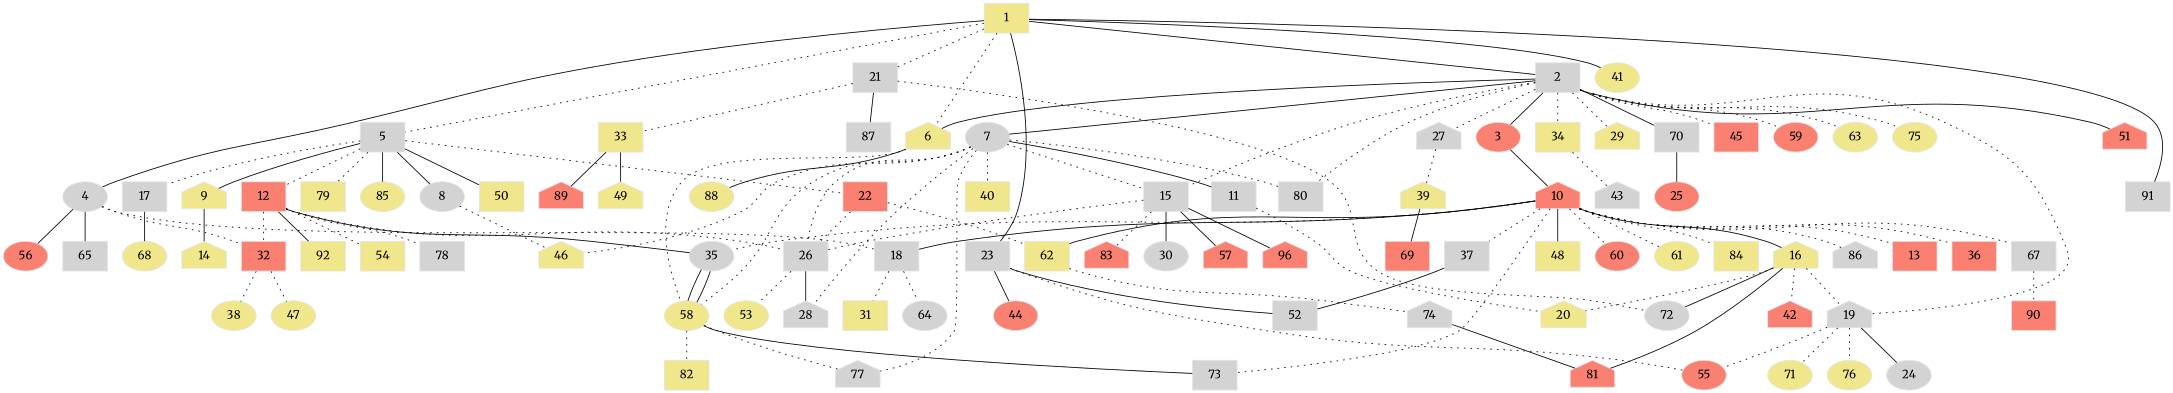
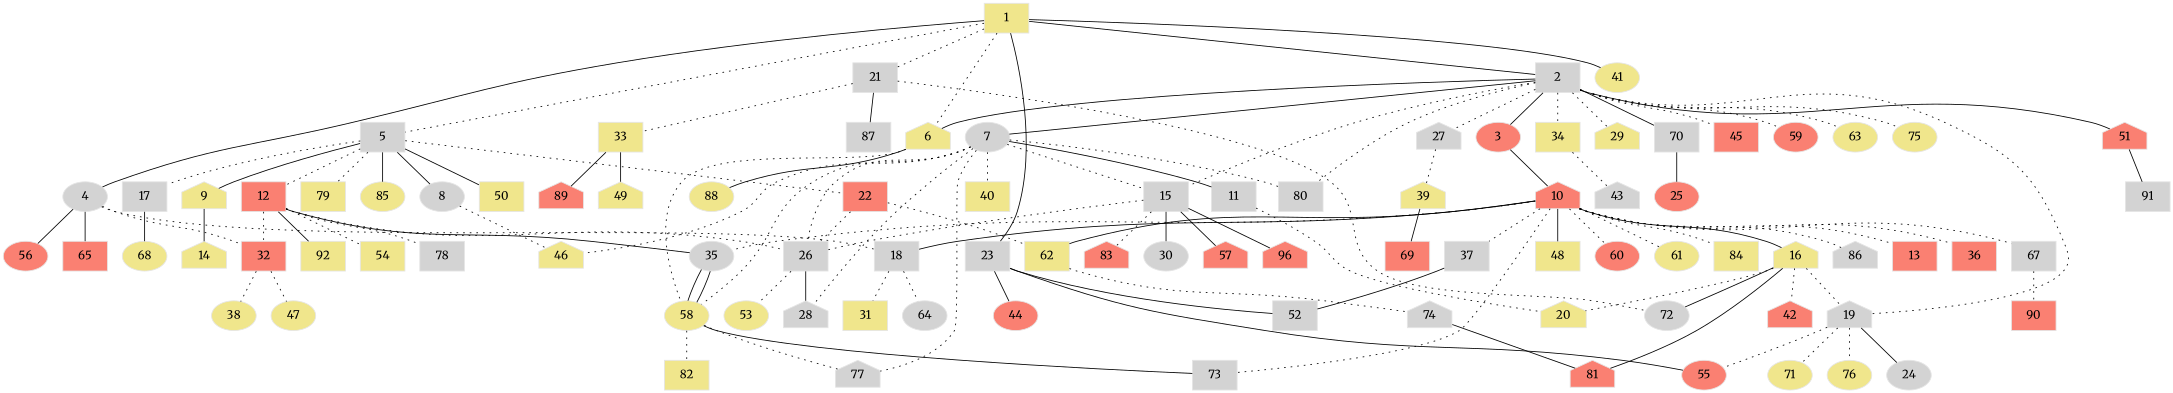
(1628, 39) -> (2136, 166)
(85, 256) -> (85, 256)
(1343, 341) -> (1343, 341)
